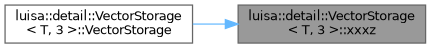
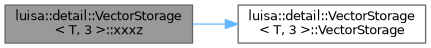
(209, 24) -> (209, 24)
